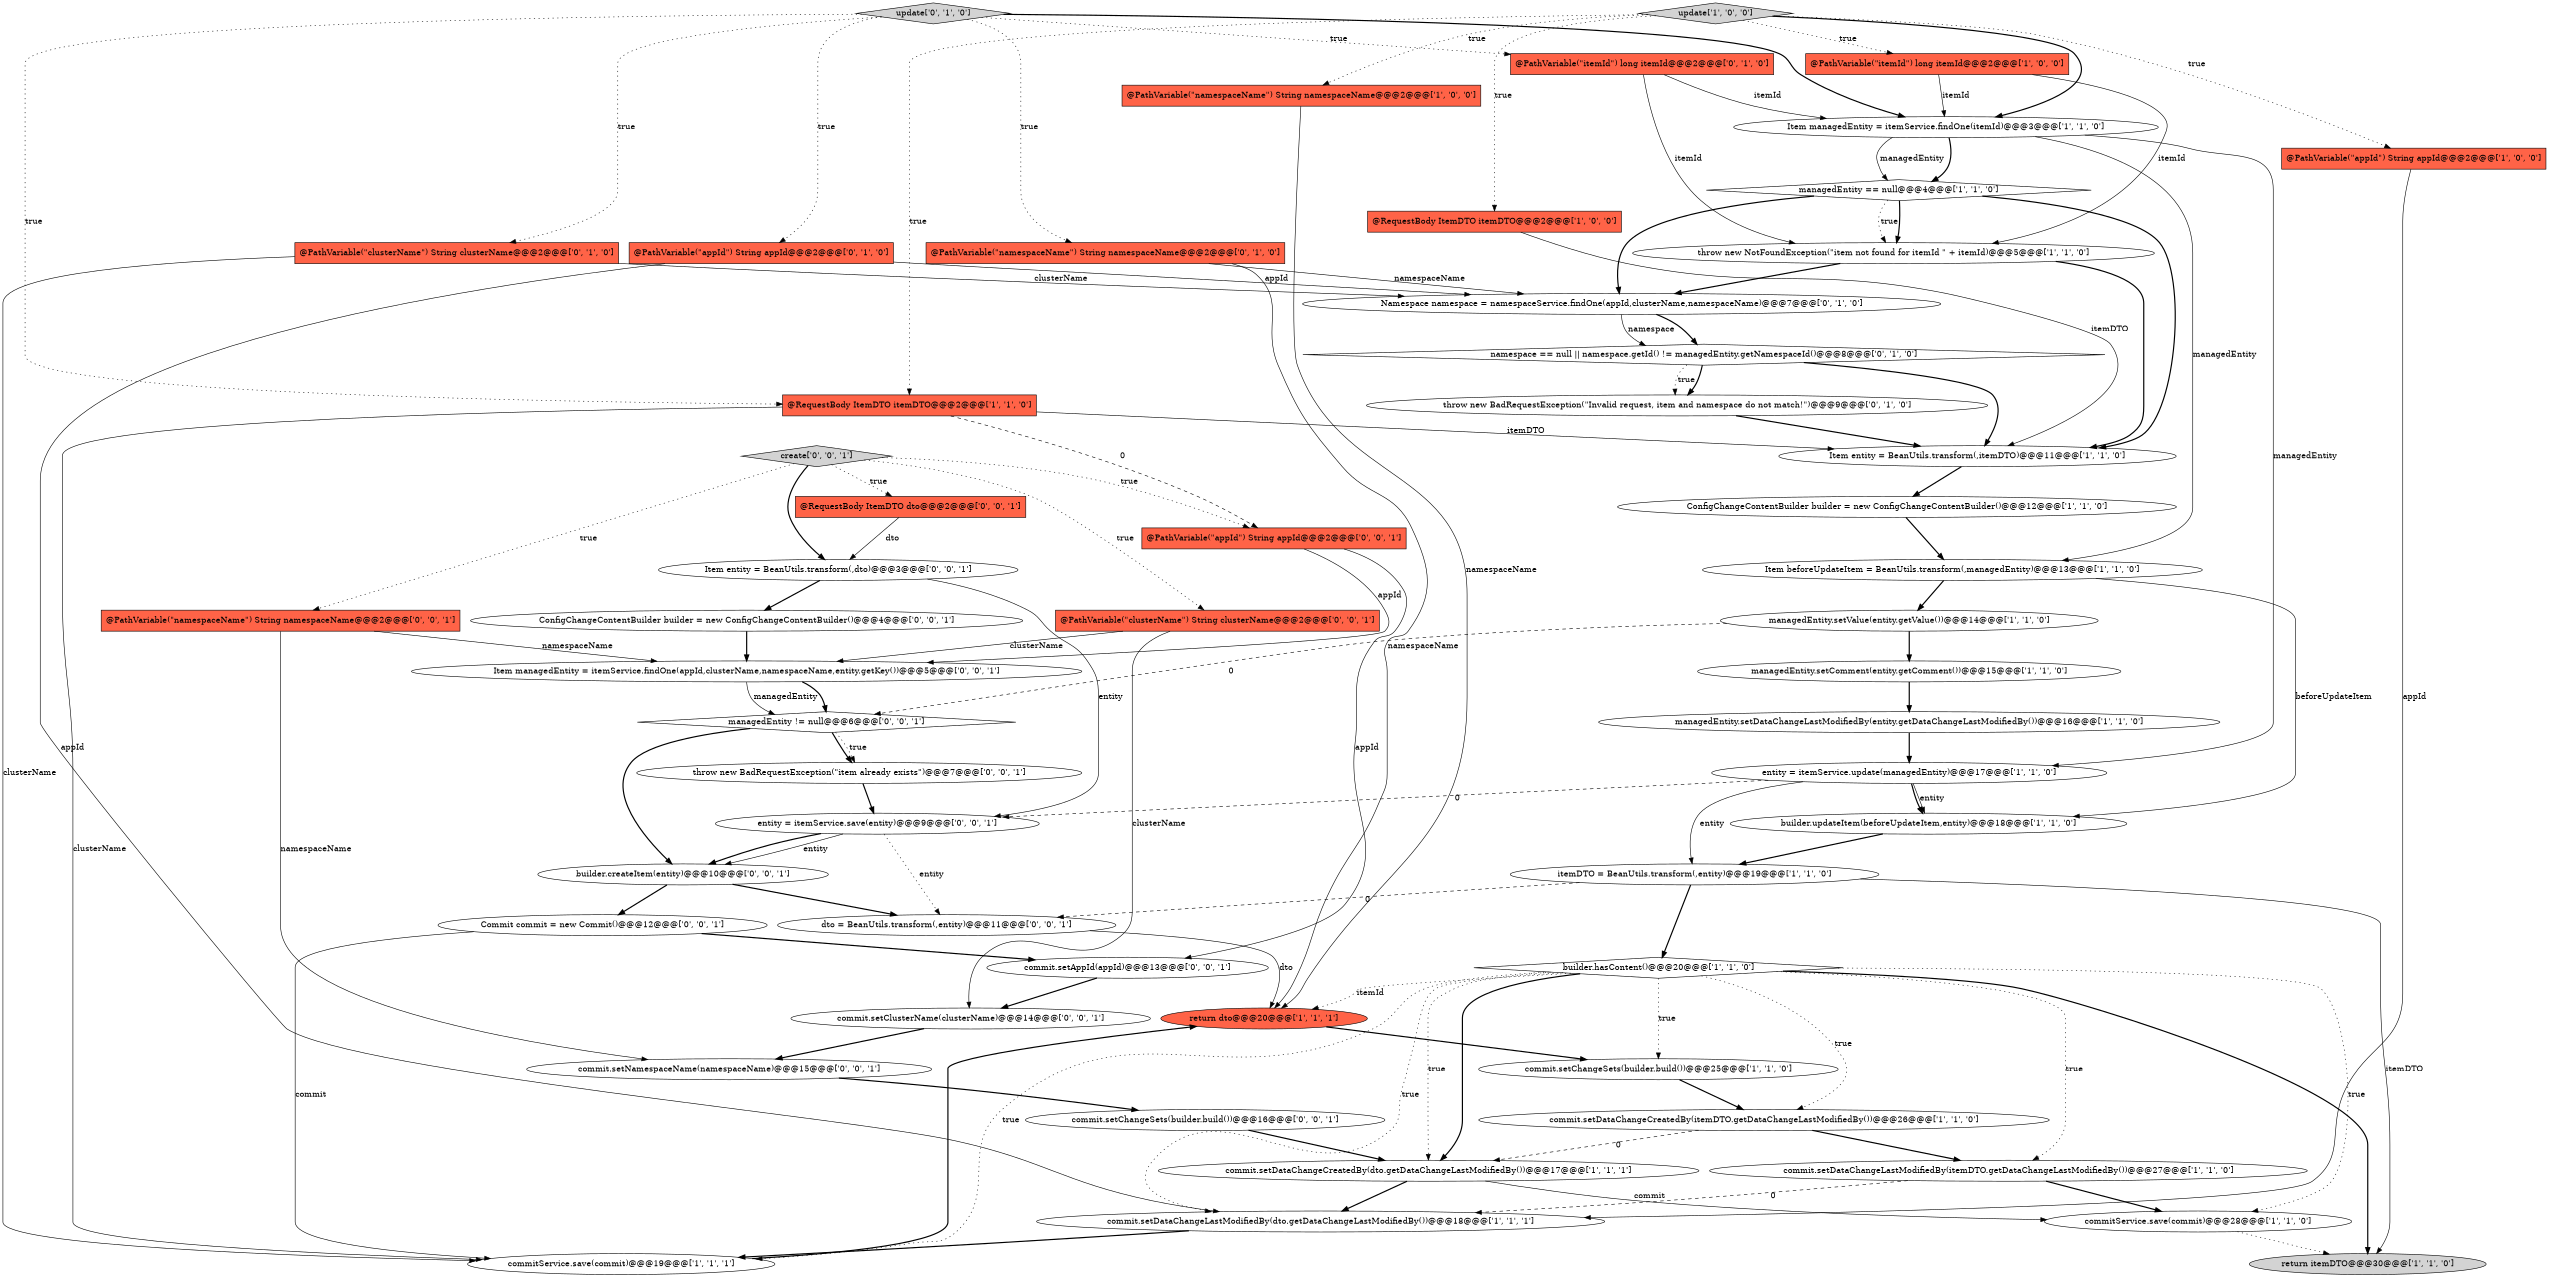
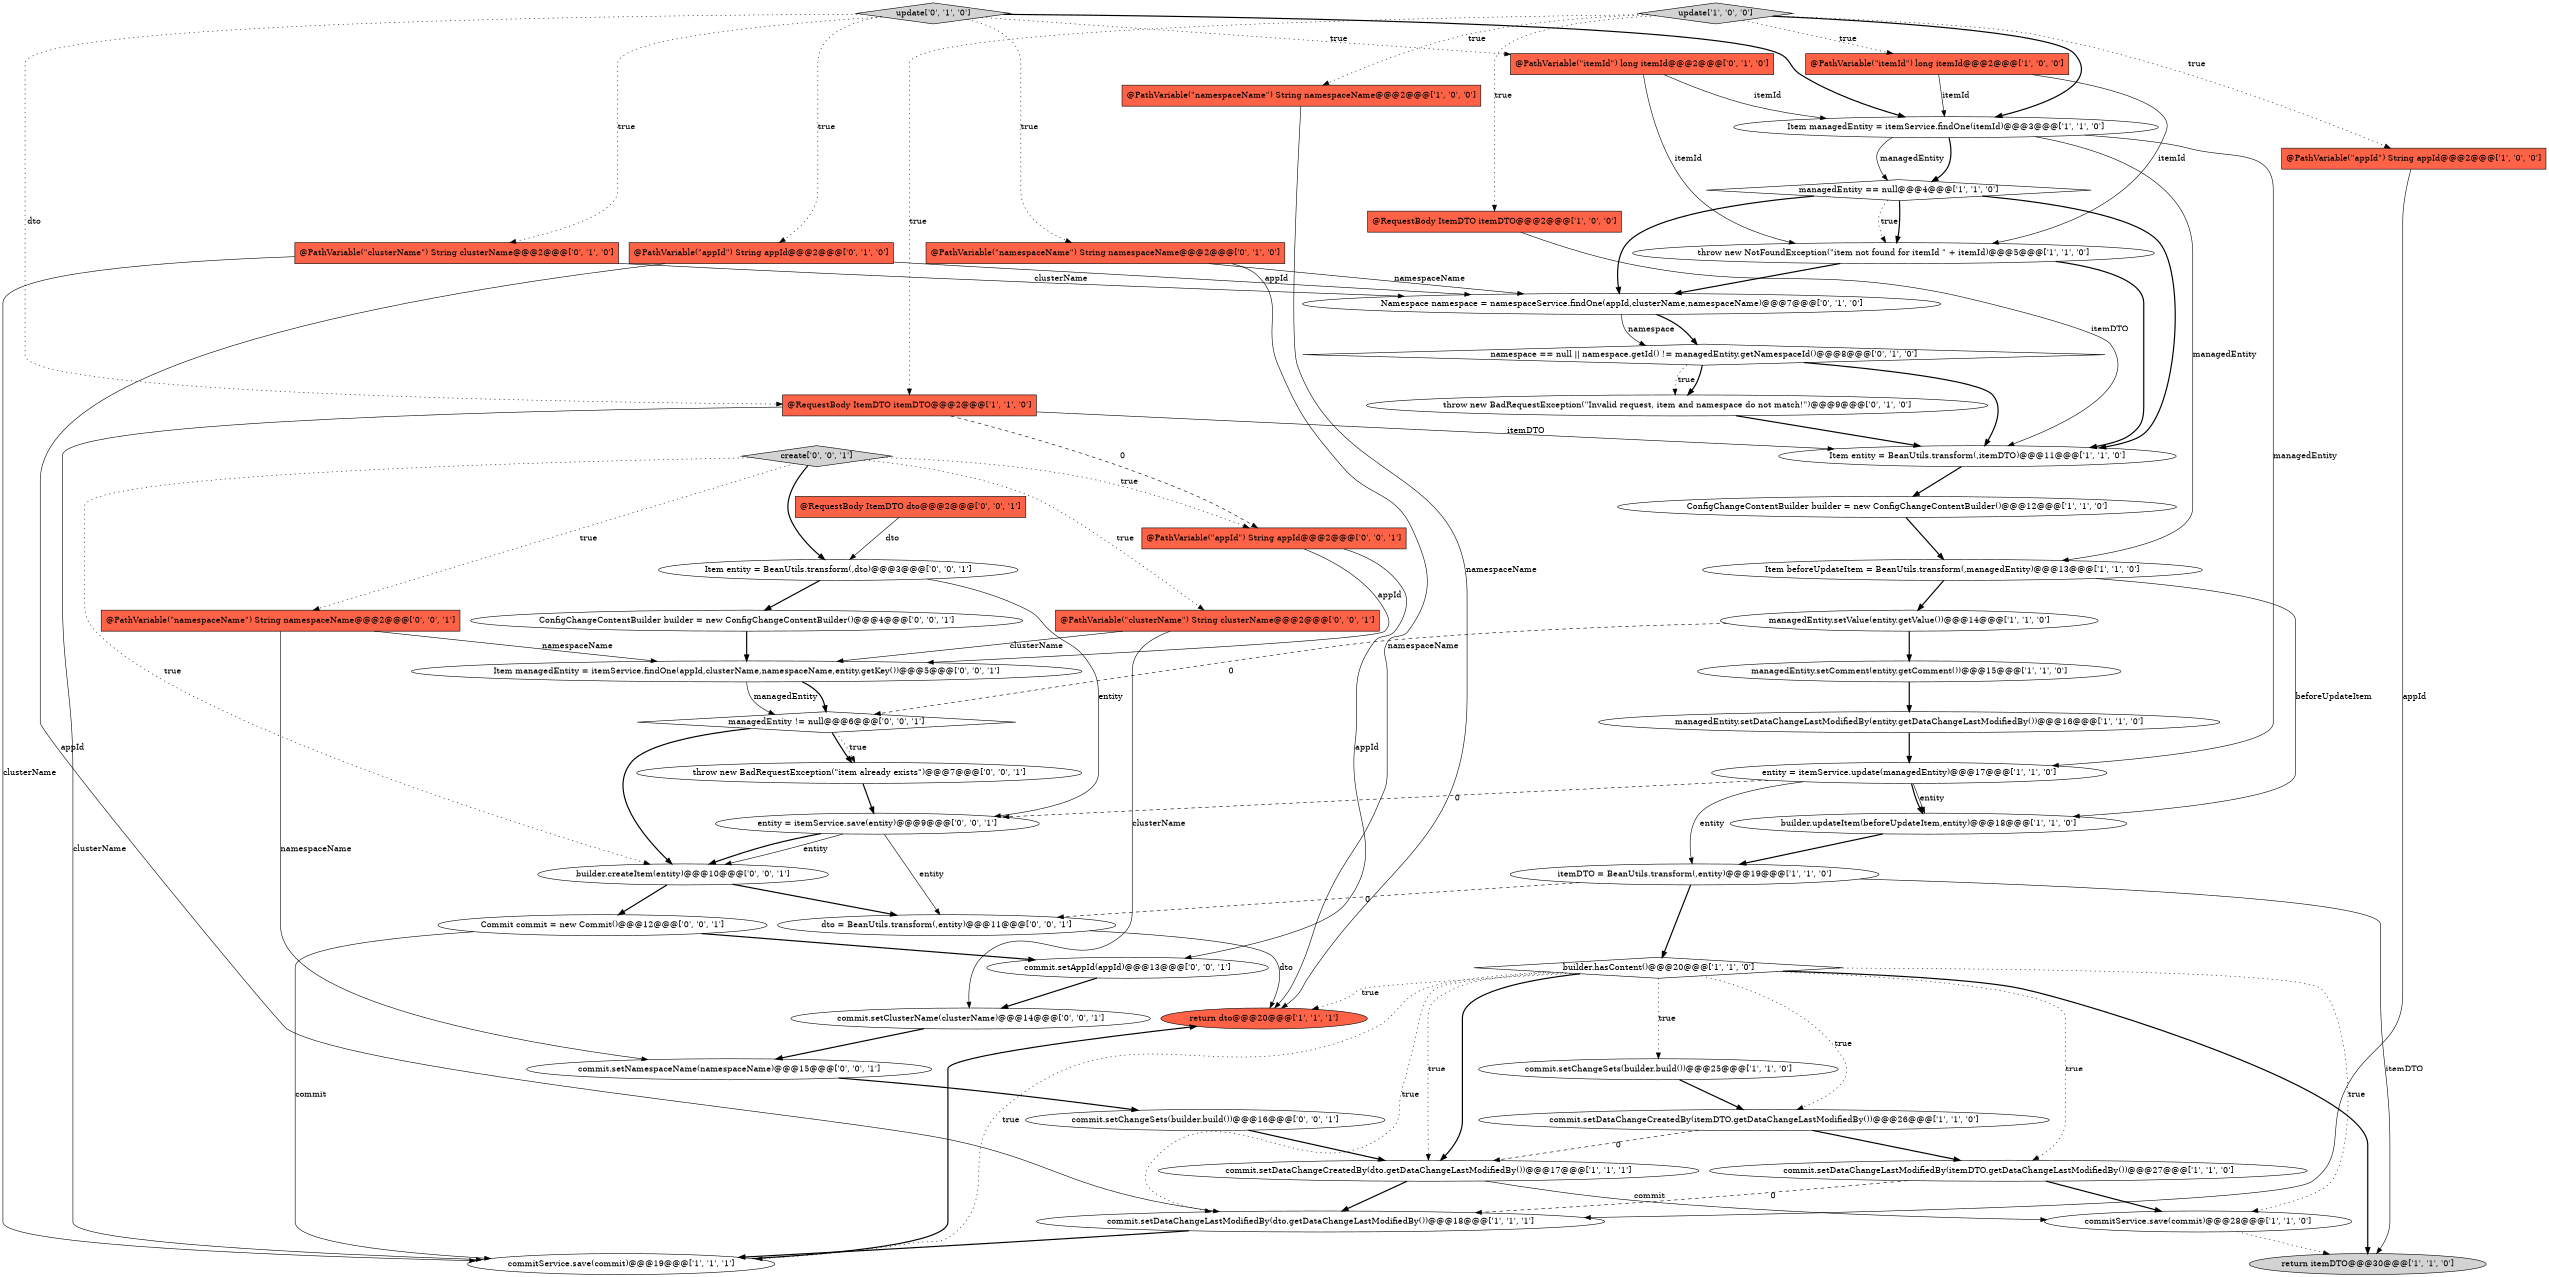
(34, 222) -> (34, 222)
(859, 479) -> (85, 533)
(910, 872) -> (910, 872)
(1371, 993) -> (1371, 993)
(1453, 1043) -> none
